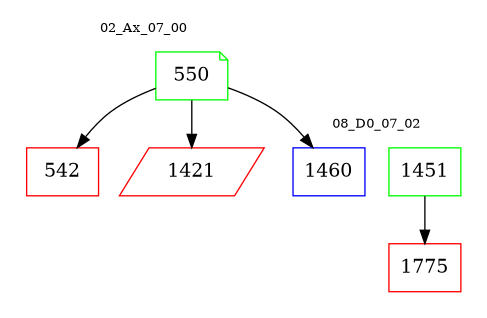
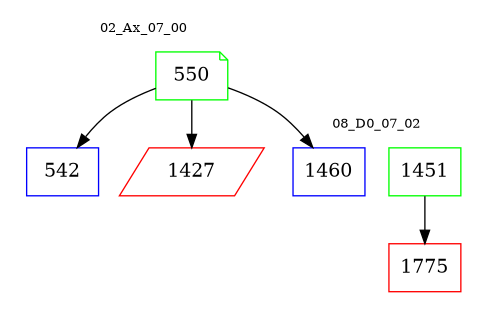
(63, 172) -> (63, 172)
(192, 172) -> (192, 172)
